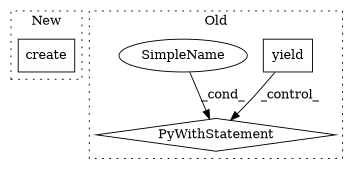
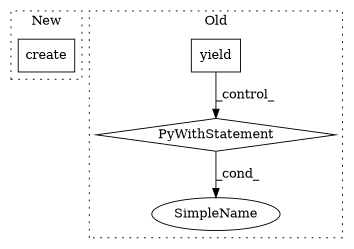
(198, 91) -> (216, 170)
